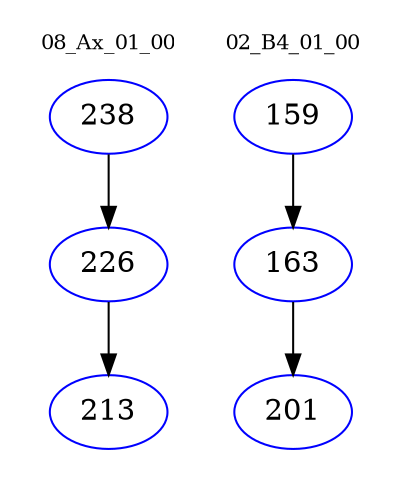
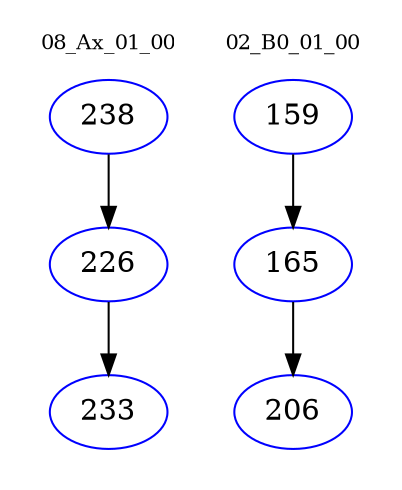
(293, 44) -> (293, 44)
(293, 264) -> (293, 264)
(109, 412) -> (109, 412)
(293, 412) -> (293, 412)
